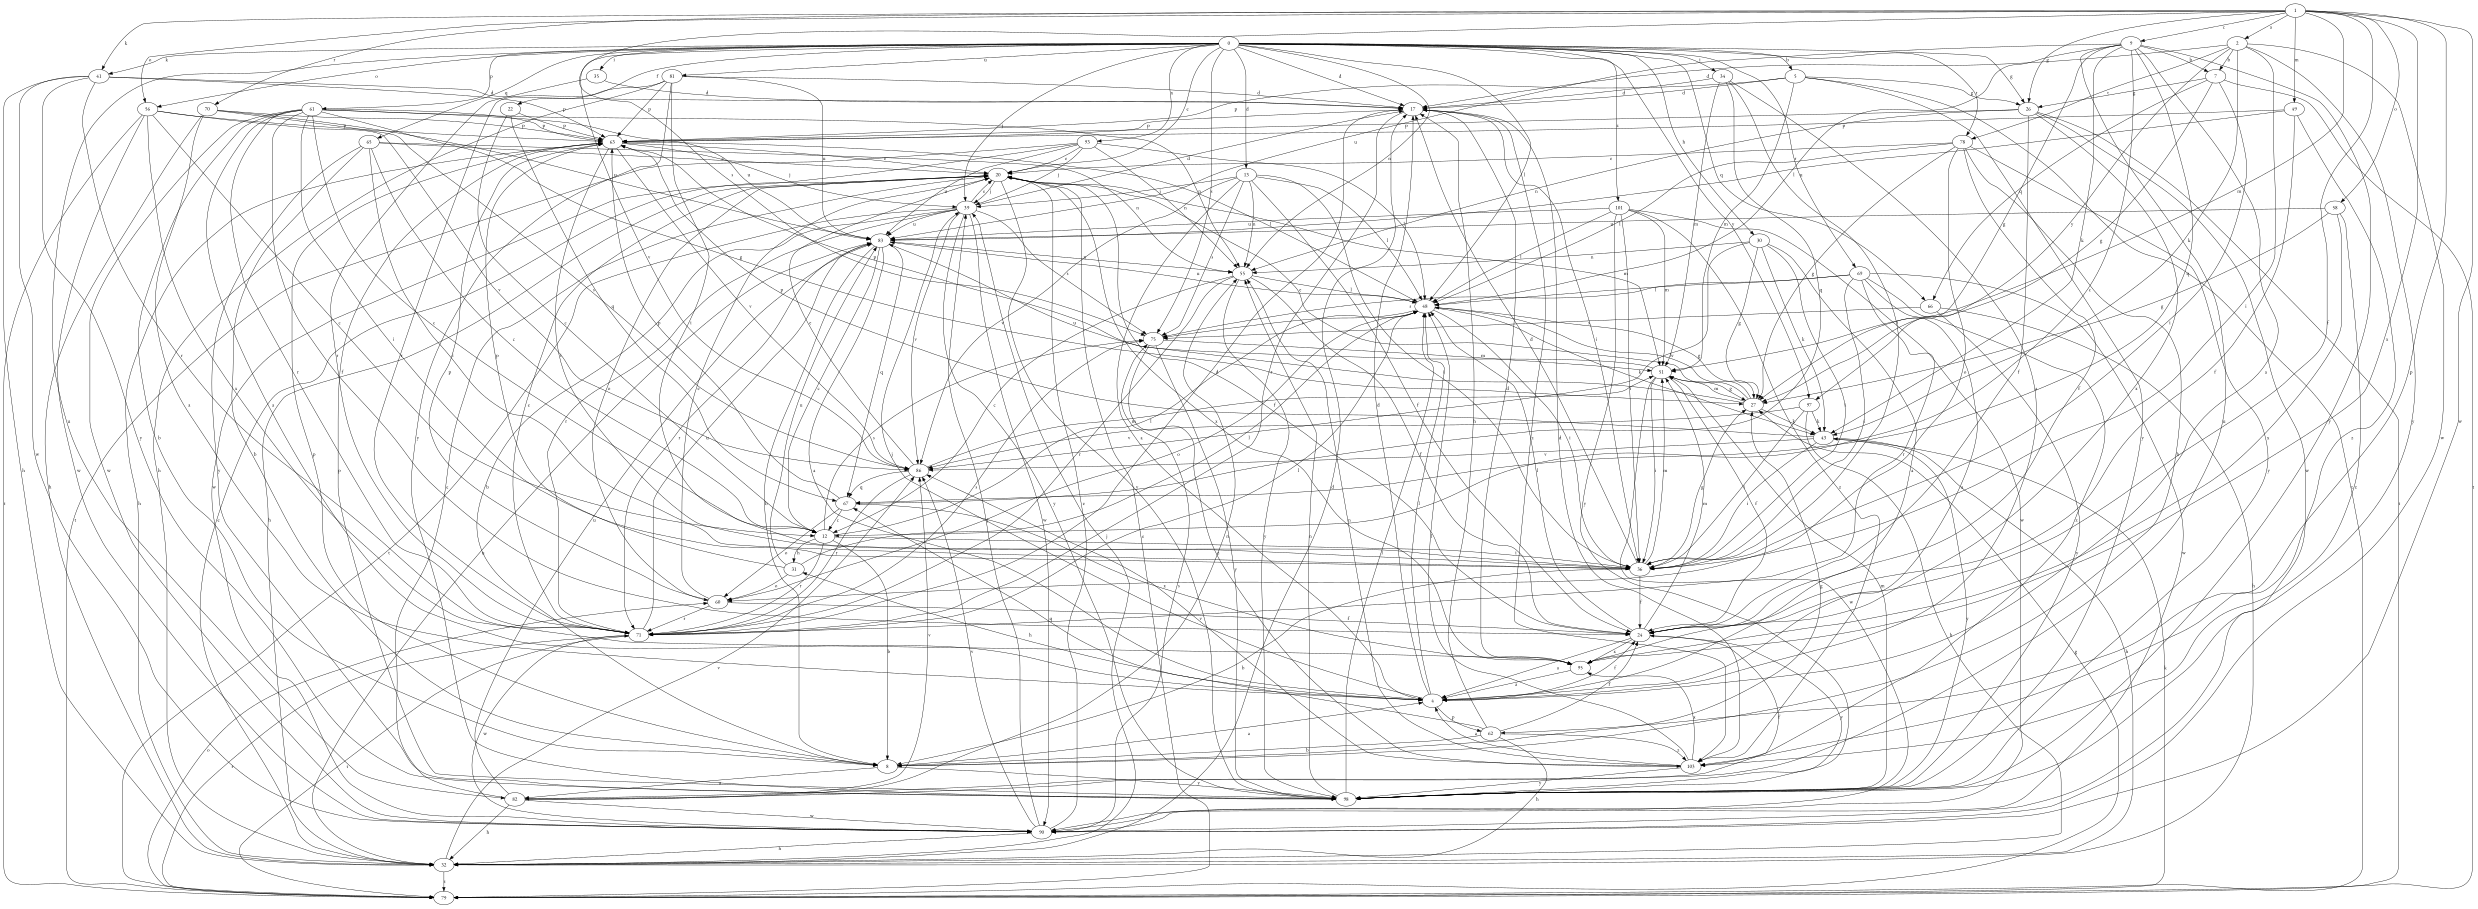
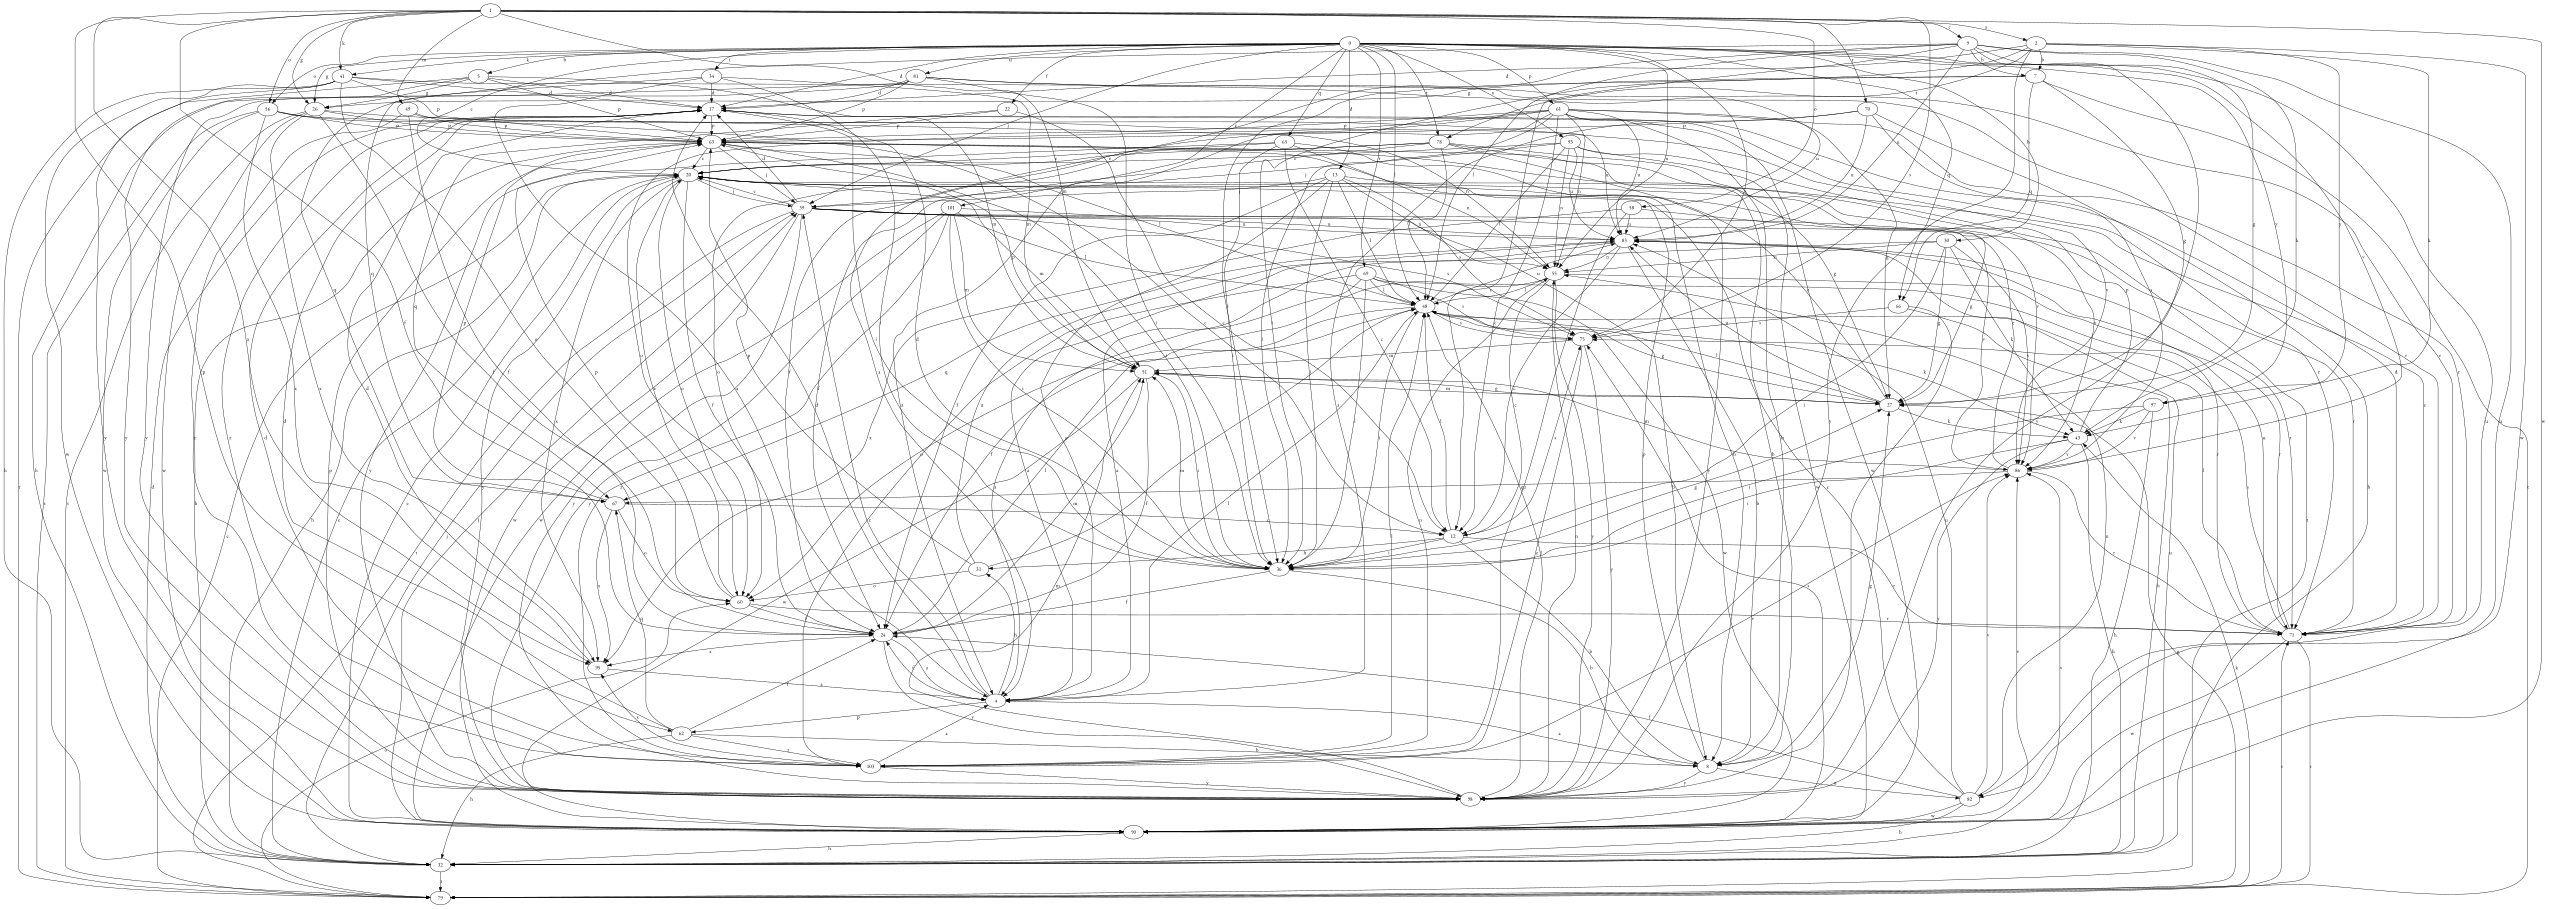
(597, 76) -> none
none -> (732, 150)
none -> (537, 349)
(1475, 421) -> (285, 421)
